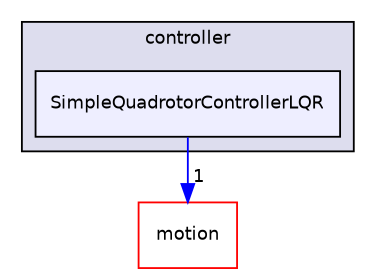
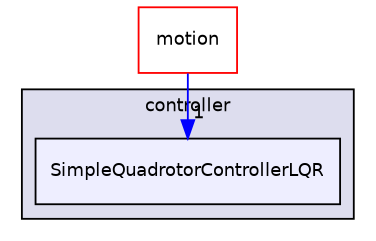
(188, 163) -> (188, 100)
